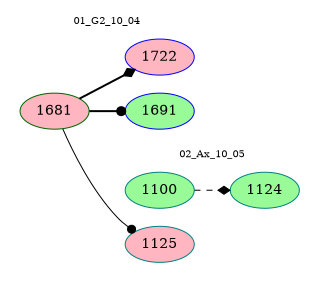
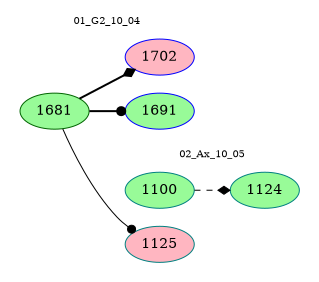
(160, 57) -> (160, 57)
(55, 111) -> (55, 111)
